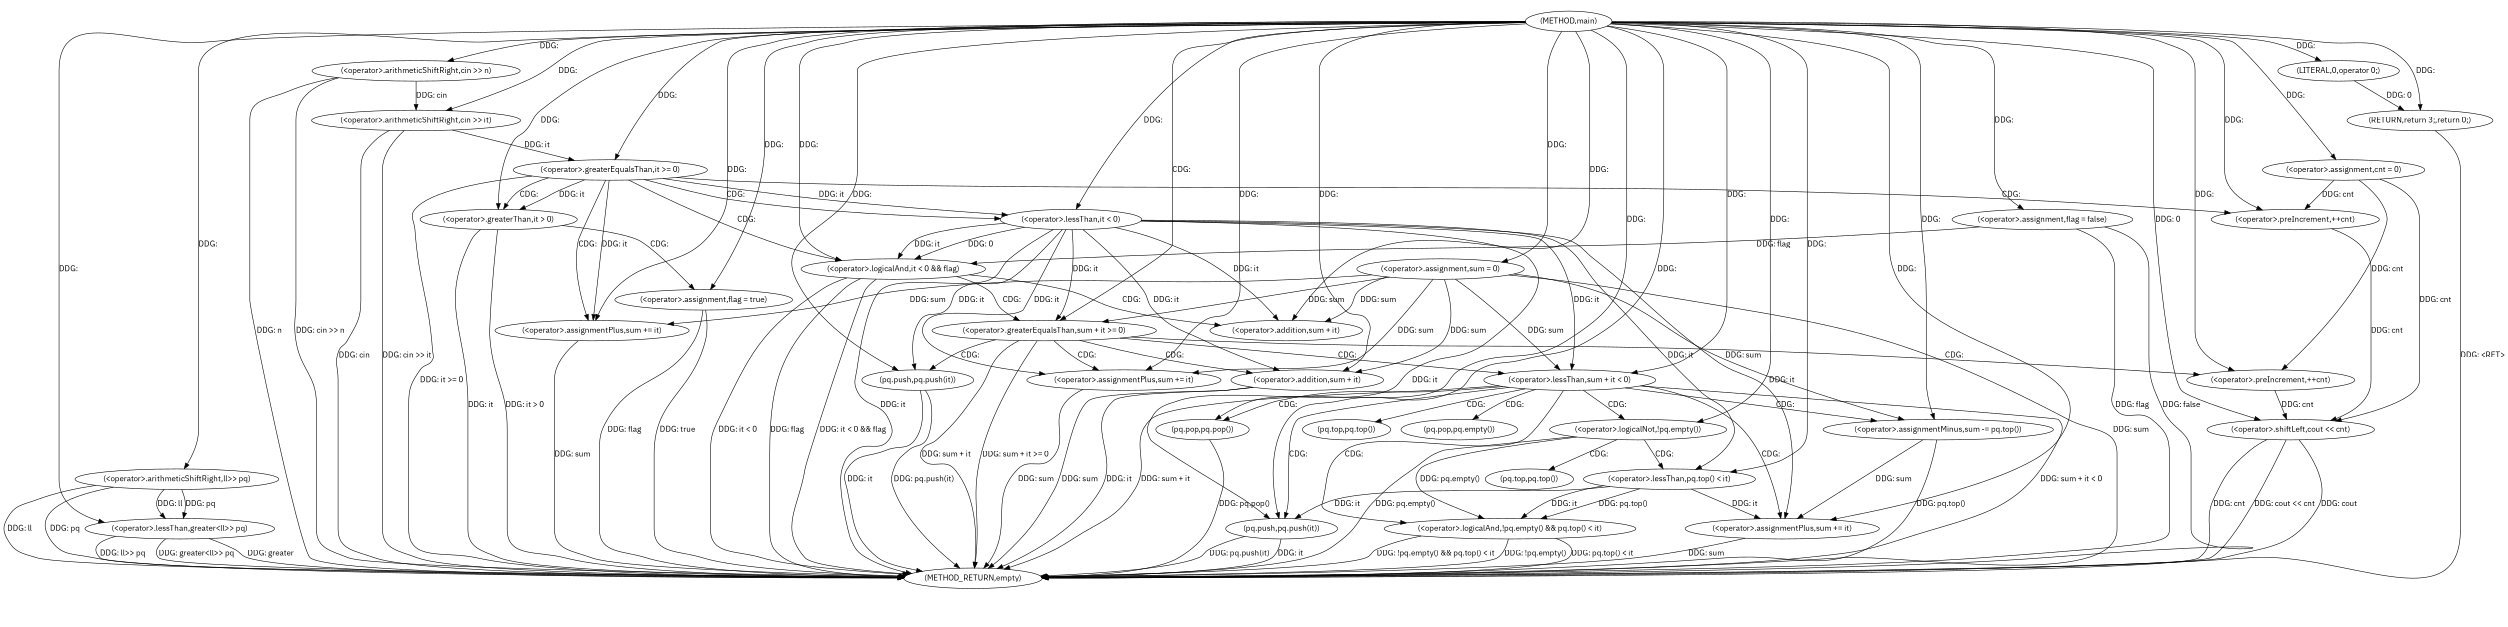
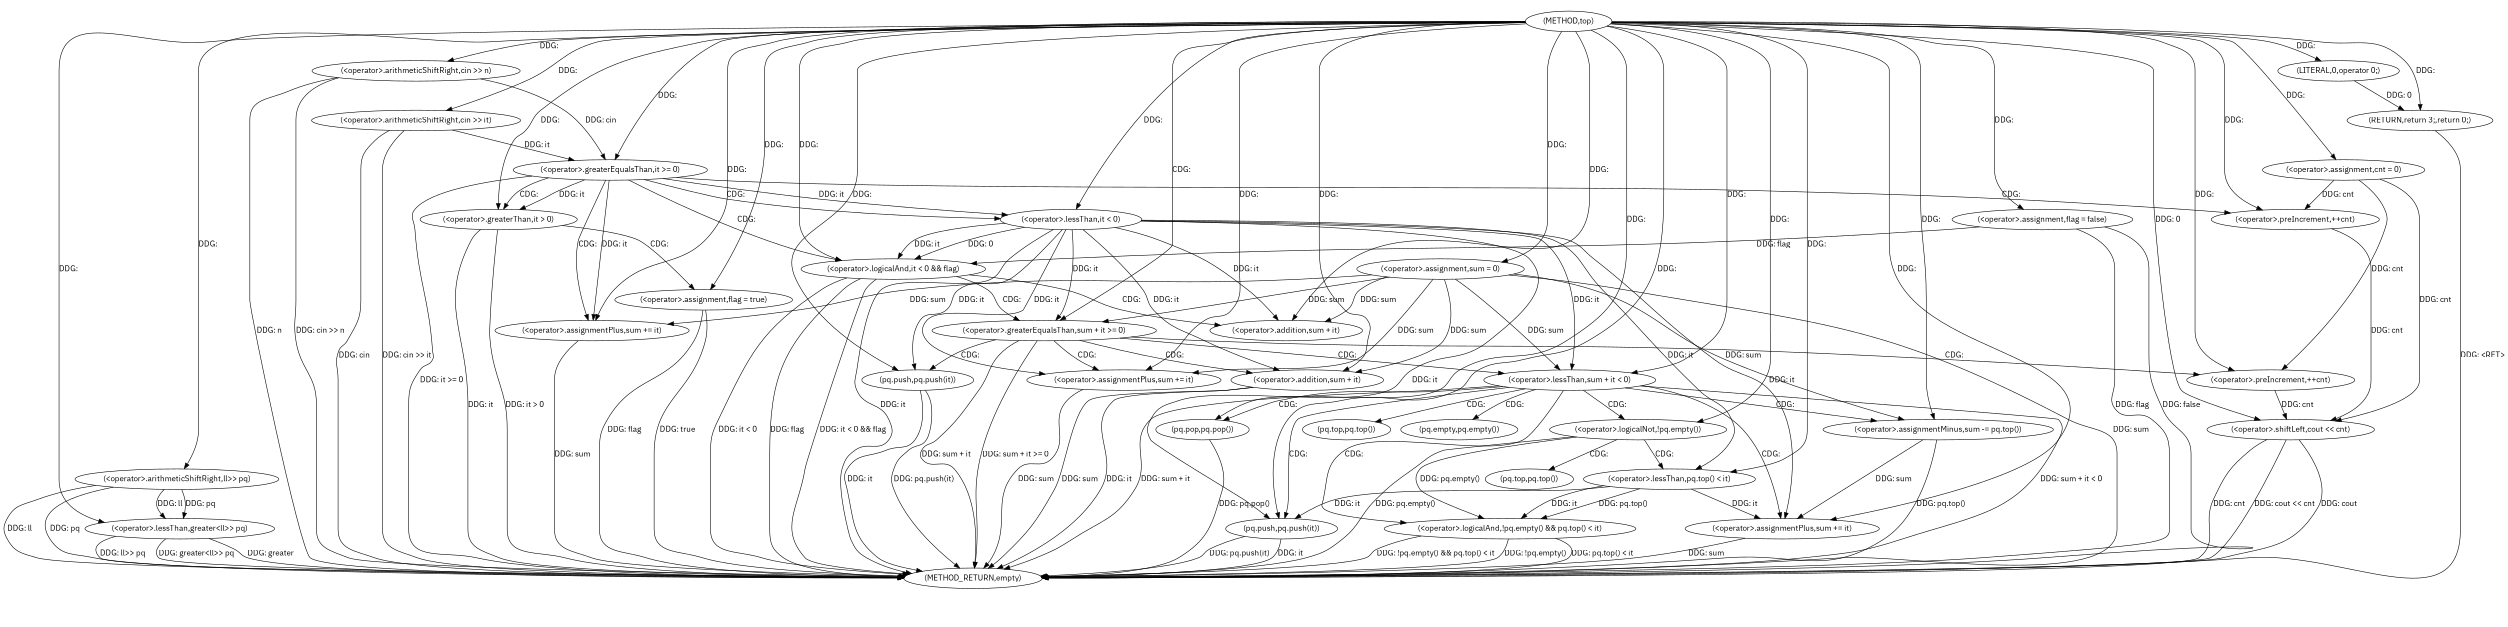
(1569, 21) -> (1569, 21)
(416, 93) -> (544, 99)
(1459, 430) -> (1459, 430)
